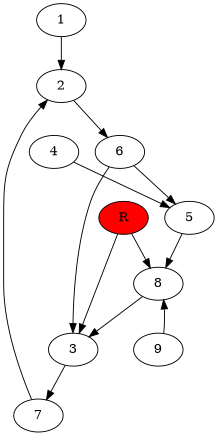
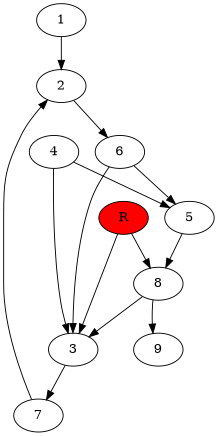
none -> (55, 247)
(164, 321) -> (152, 312)
